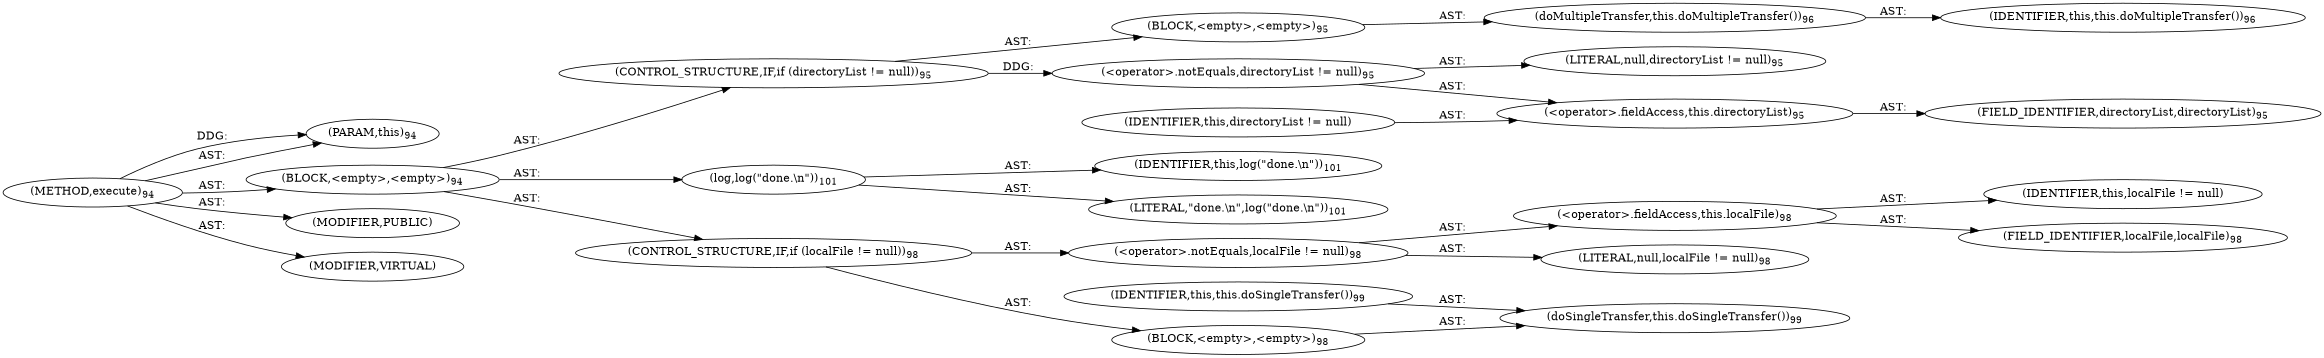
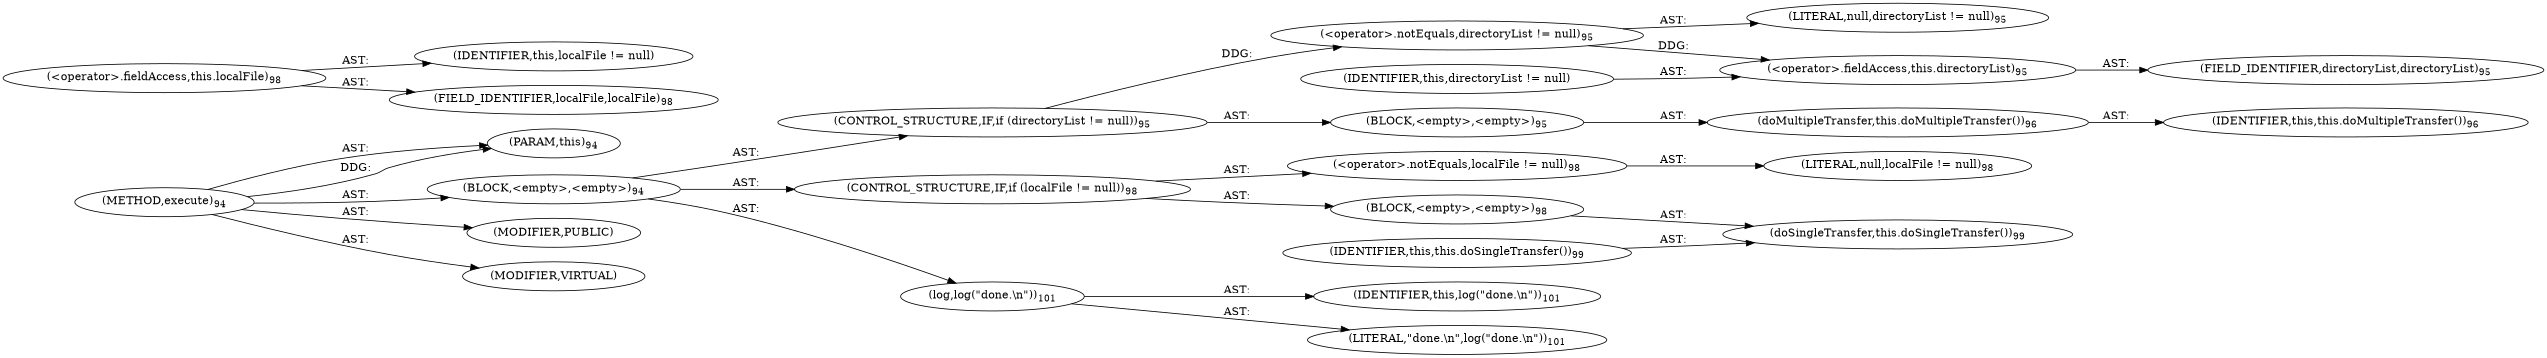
(1455, 87) -> (1675, 46)
(1454, 235) -> none
